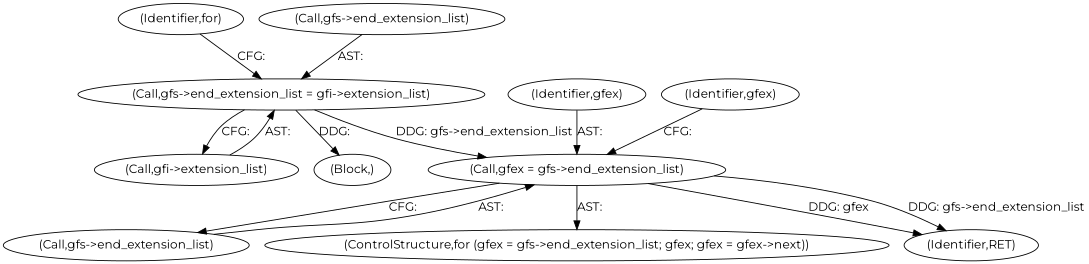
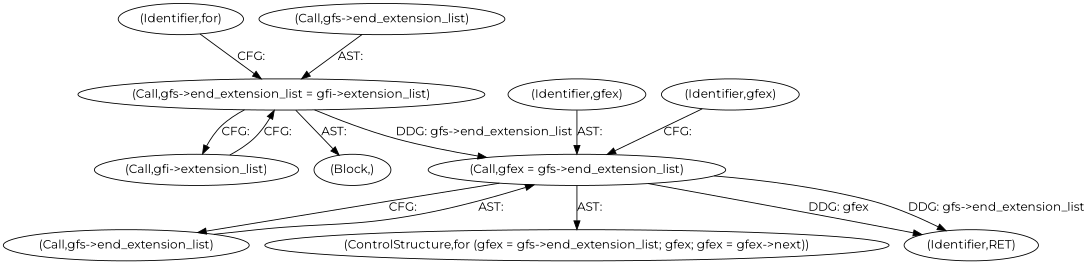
(280, 132) -> (280, 132)
(336, 132) -> (336, 132)
